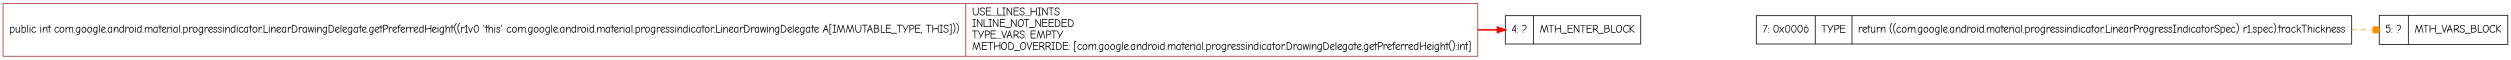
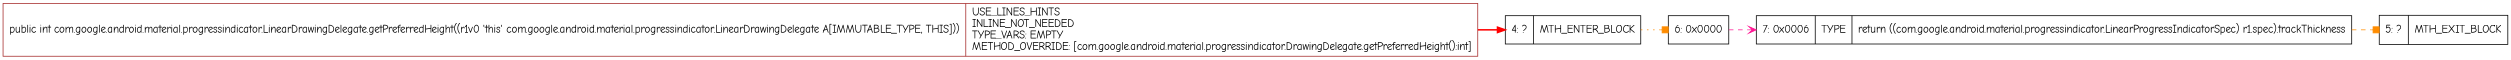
(2458, 29) -> (2458, 29)
none -> (1699, 30)
